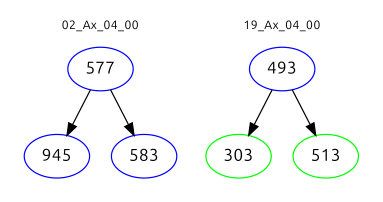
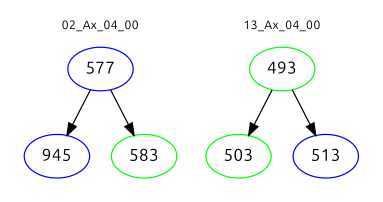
(282, 26) -> (282, 26)
(282, 69) -> (282, 69)
(144, 156) -> (144, 156)
(239, 156) -> (239, 156)
(326, 156) -> (326, 156)
